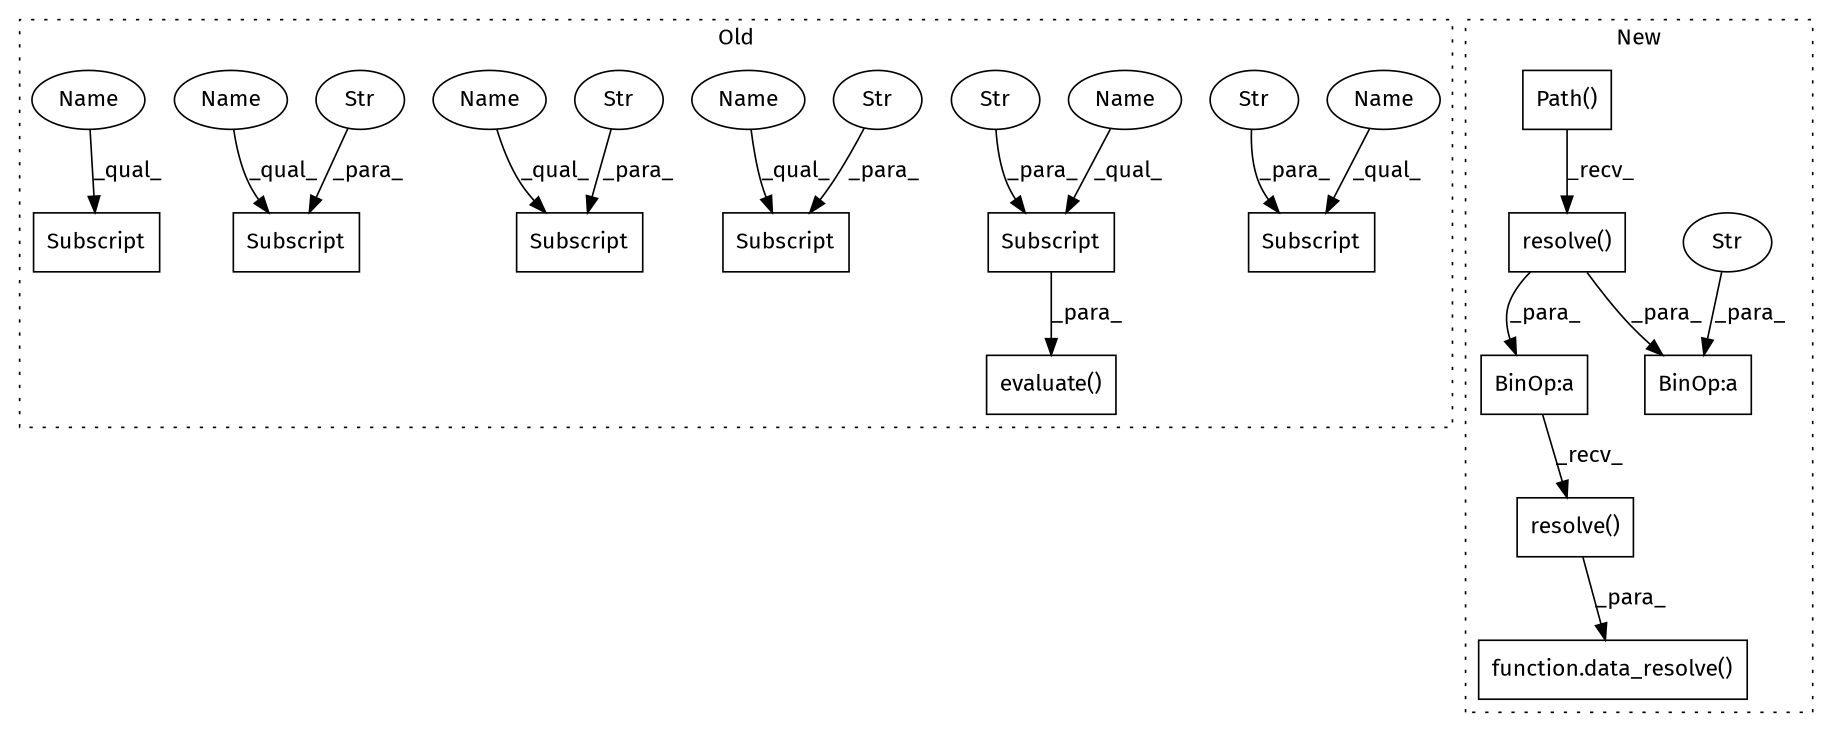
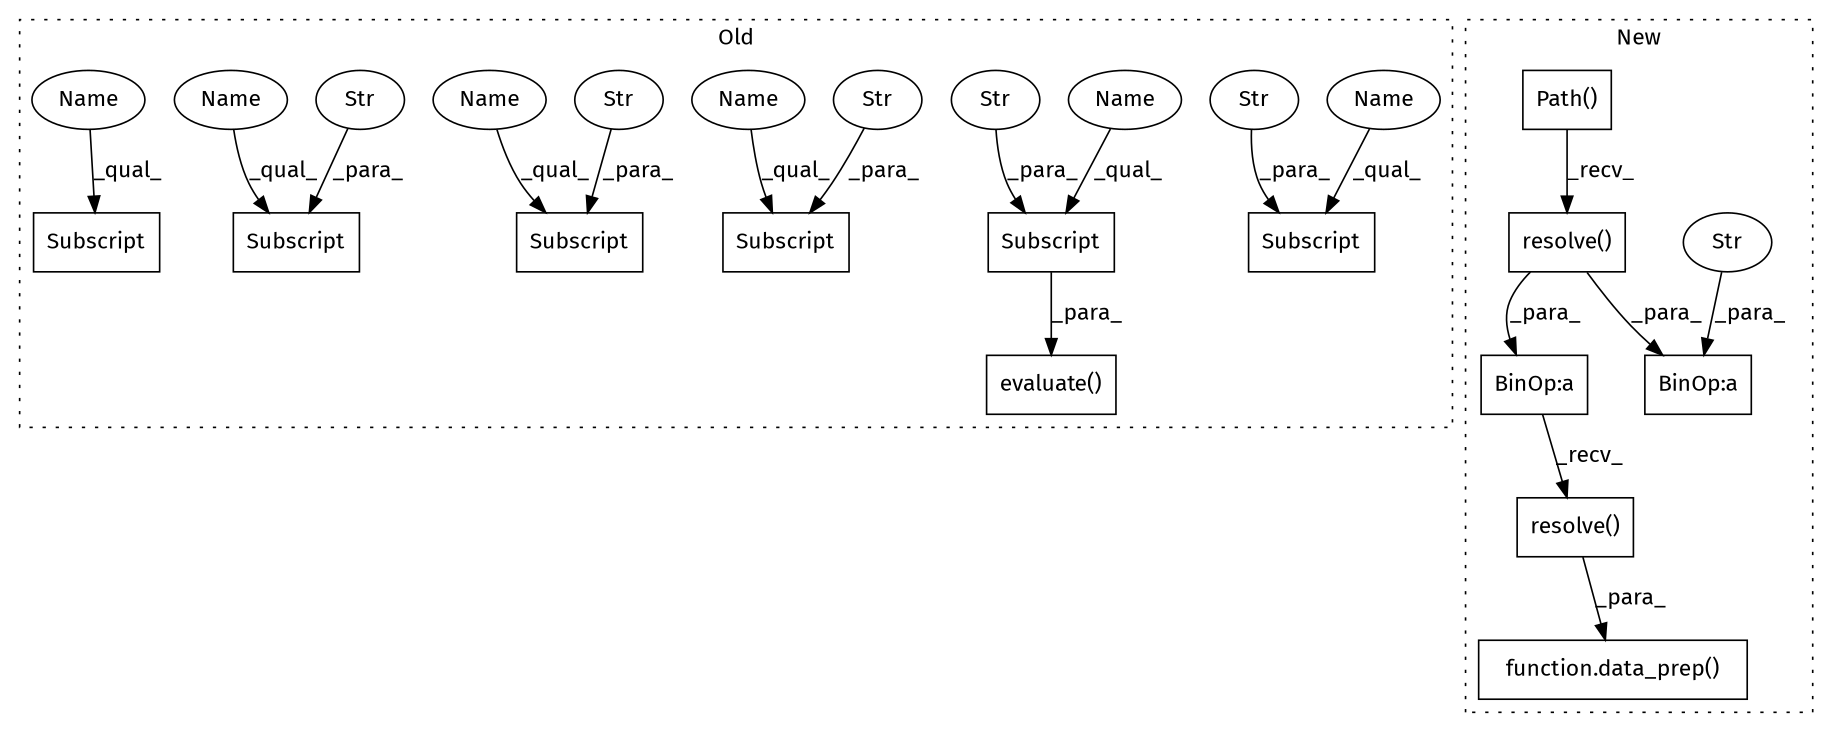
(1613, 670) -> (1613, 670)
